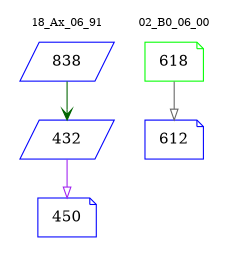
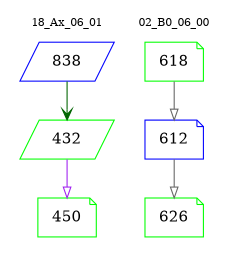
(67, 23) -> (67, 23)
(67, 140) -> (67, 140)
(67, 217) -> (67, 217)
none -> (174, 217)
